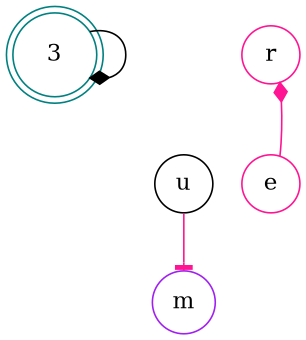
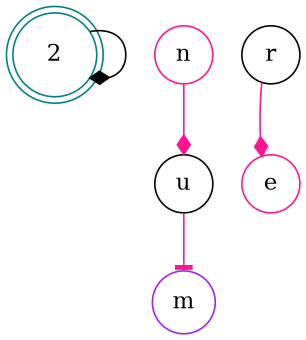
(55, 55) -> (55, 55)
none -> (184, 55)
(271, 55) -> (271, 55)
(282, 129) -> (260, 110)
